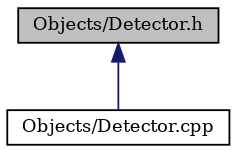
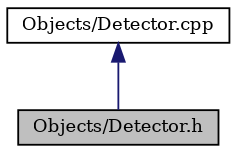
(118, 86) -> (118, 86)
